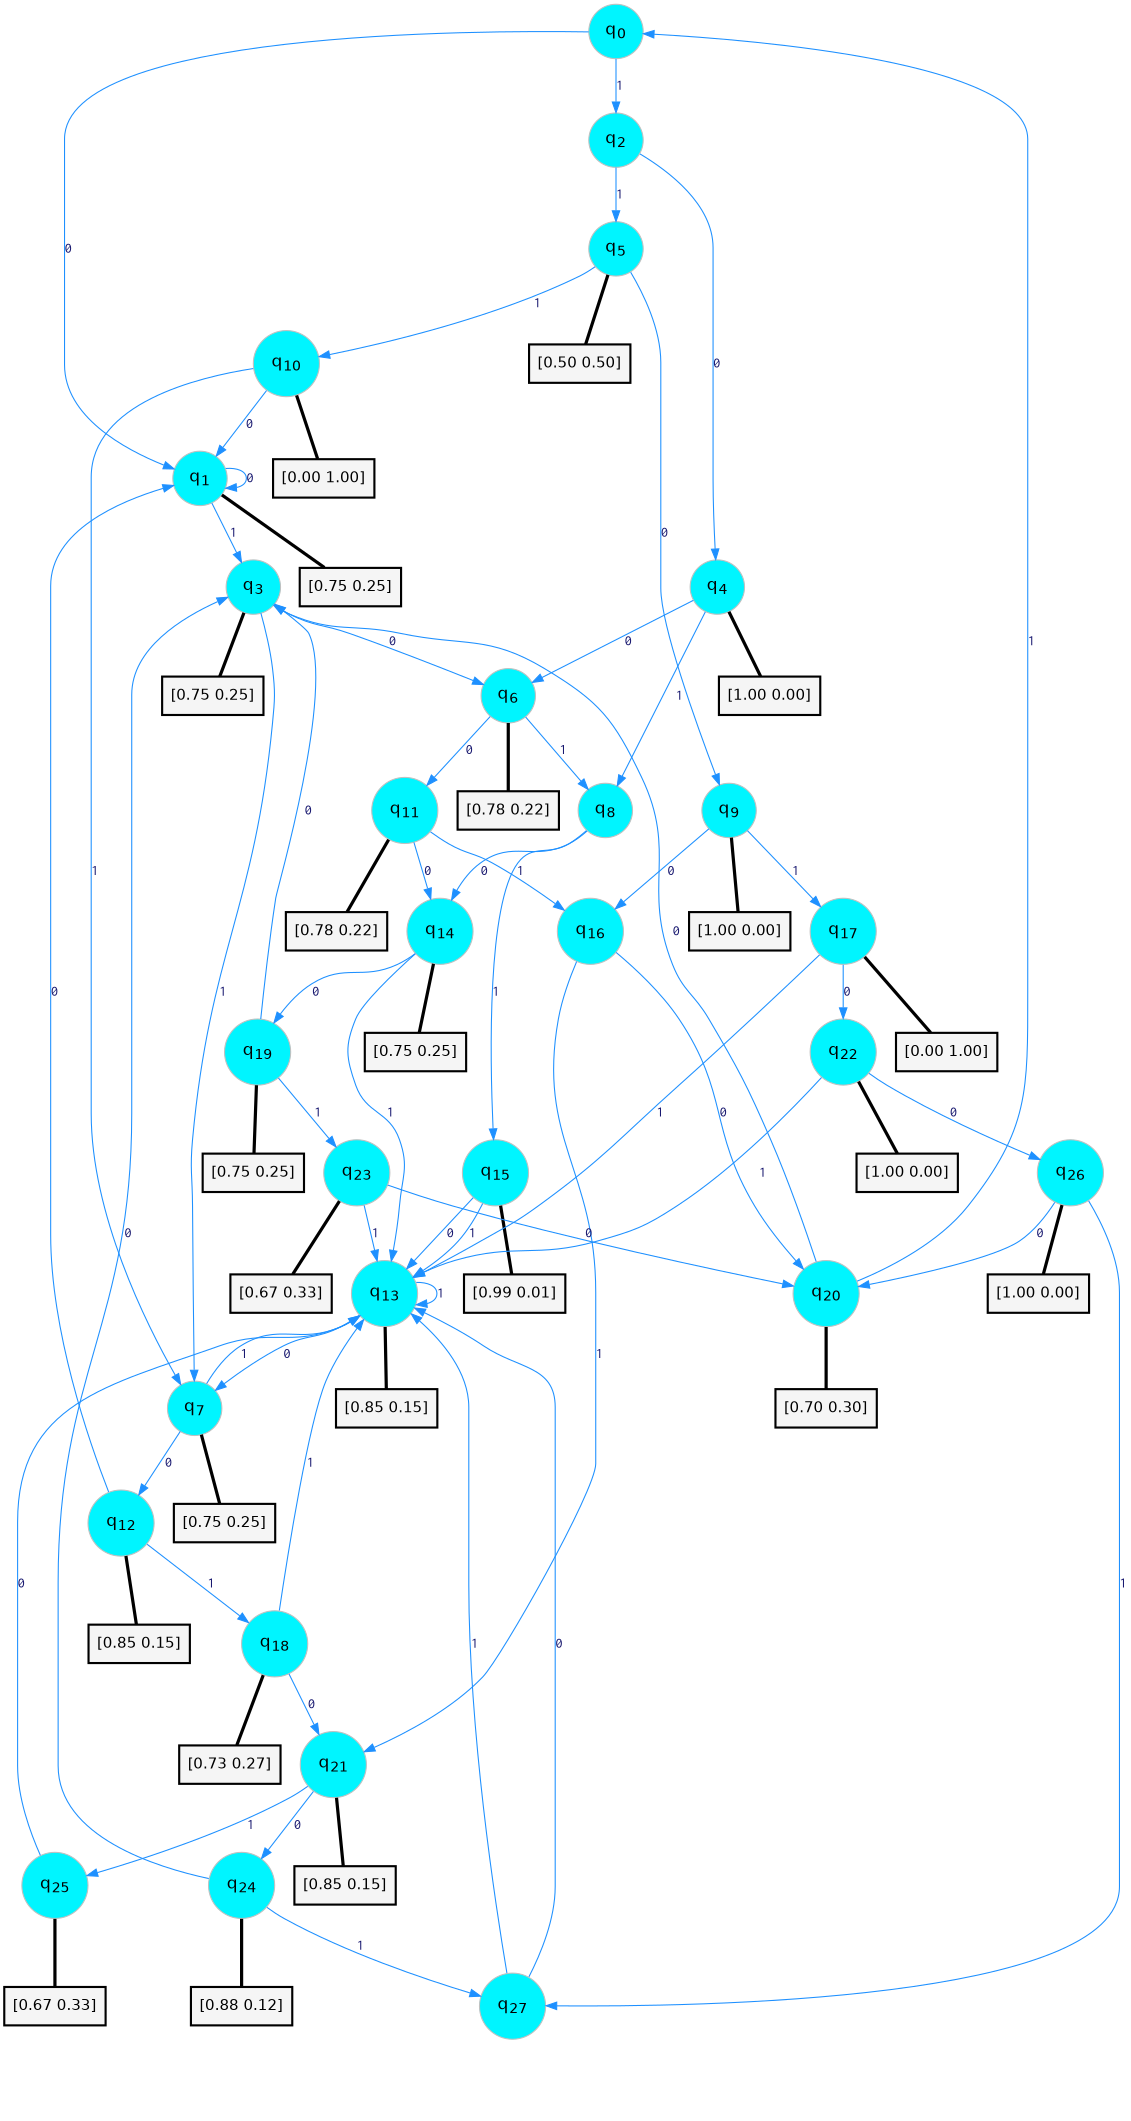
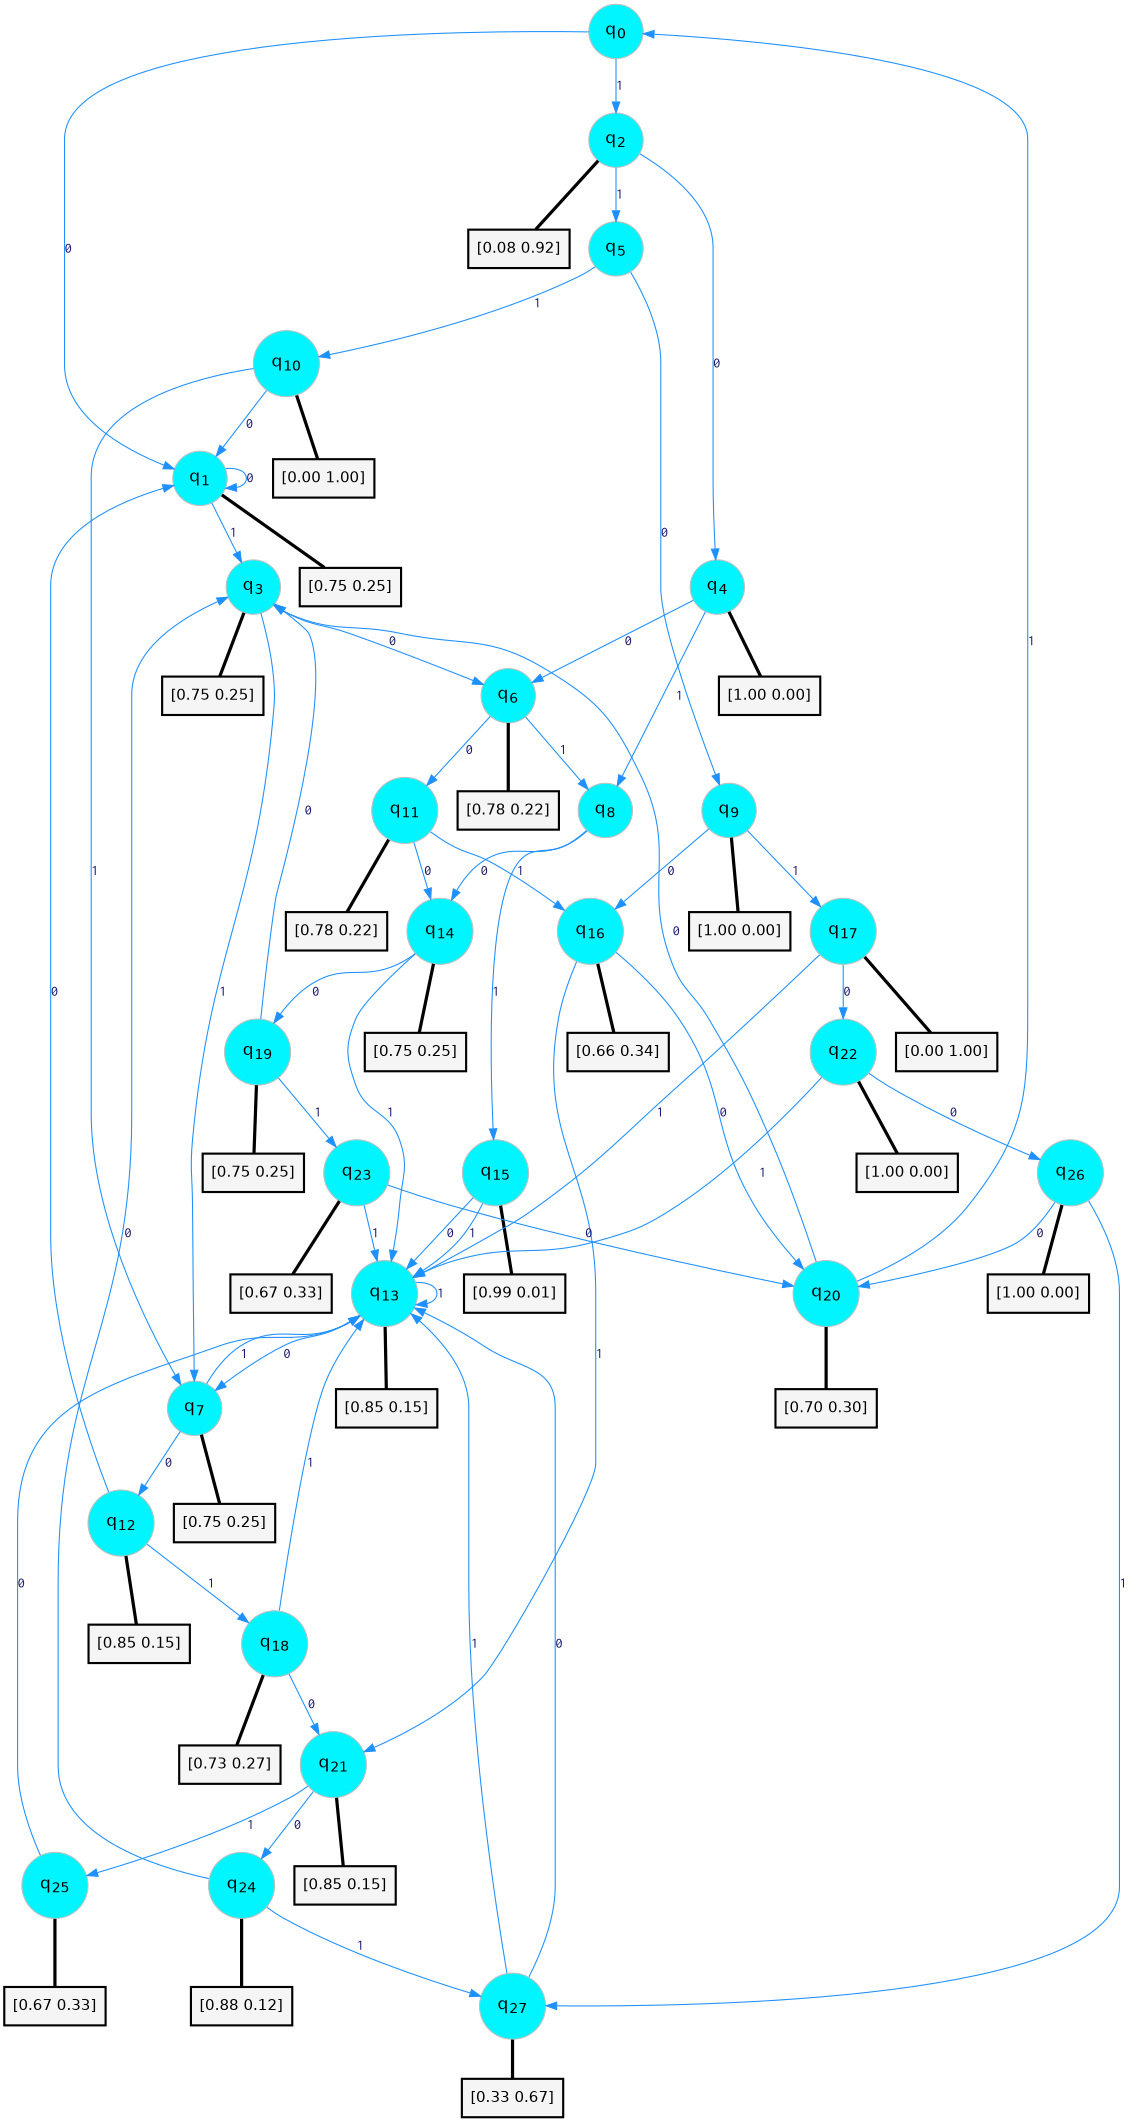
none -> (519, 249)
(580, 364) -> none
none -> (618, 1052)
none -> (513, 2098)
